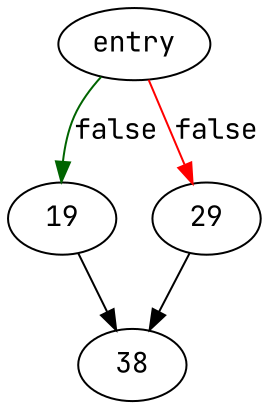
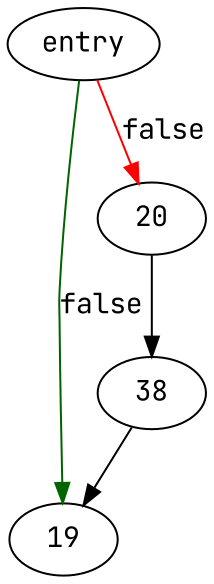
(207, 219) -> (152, 219)
(93, 283) -> (113, 458)
